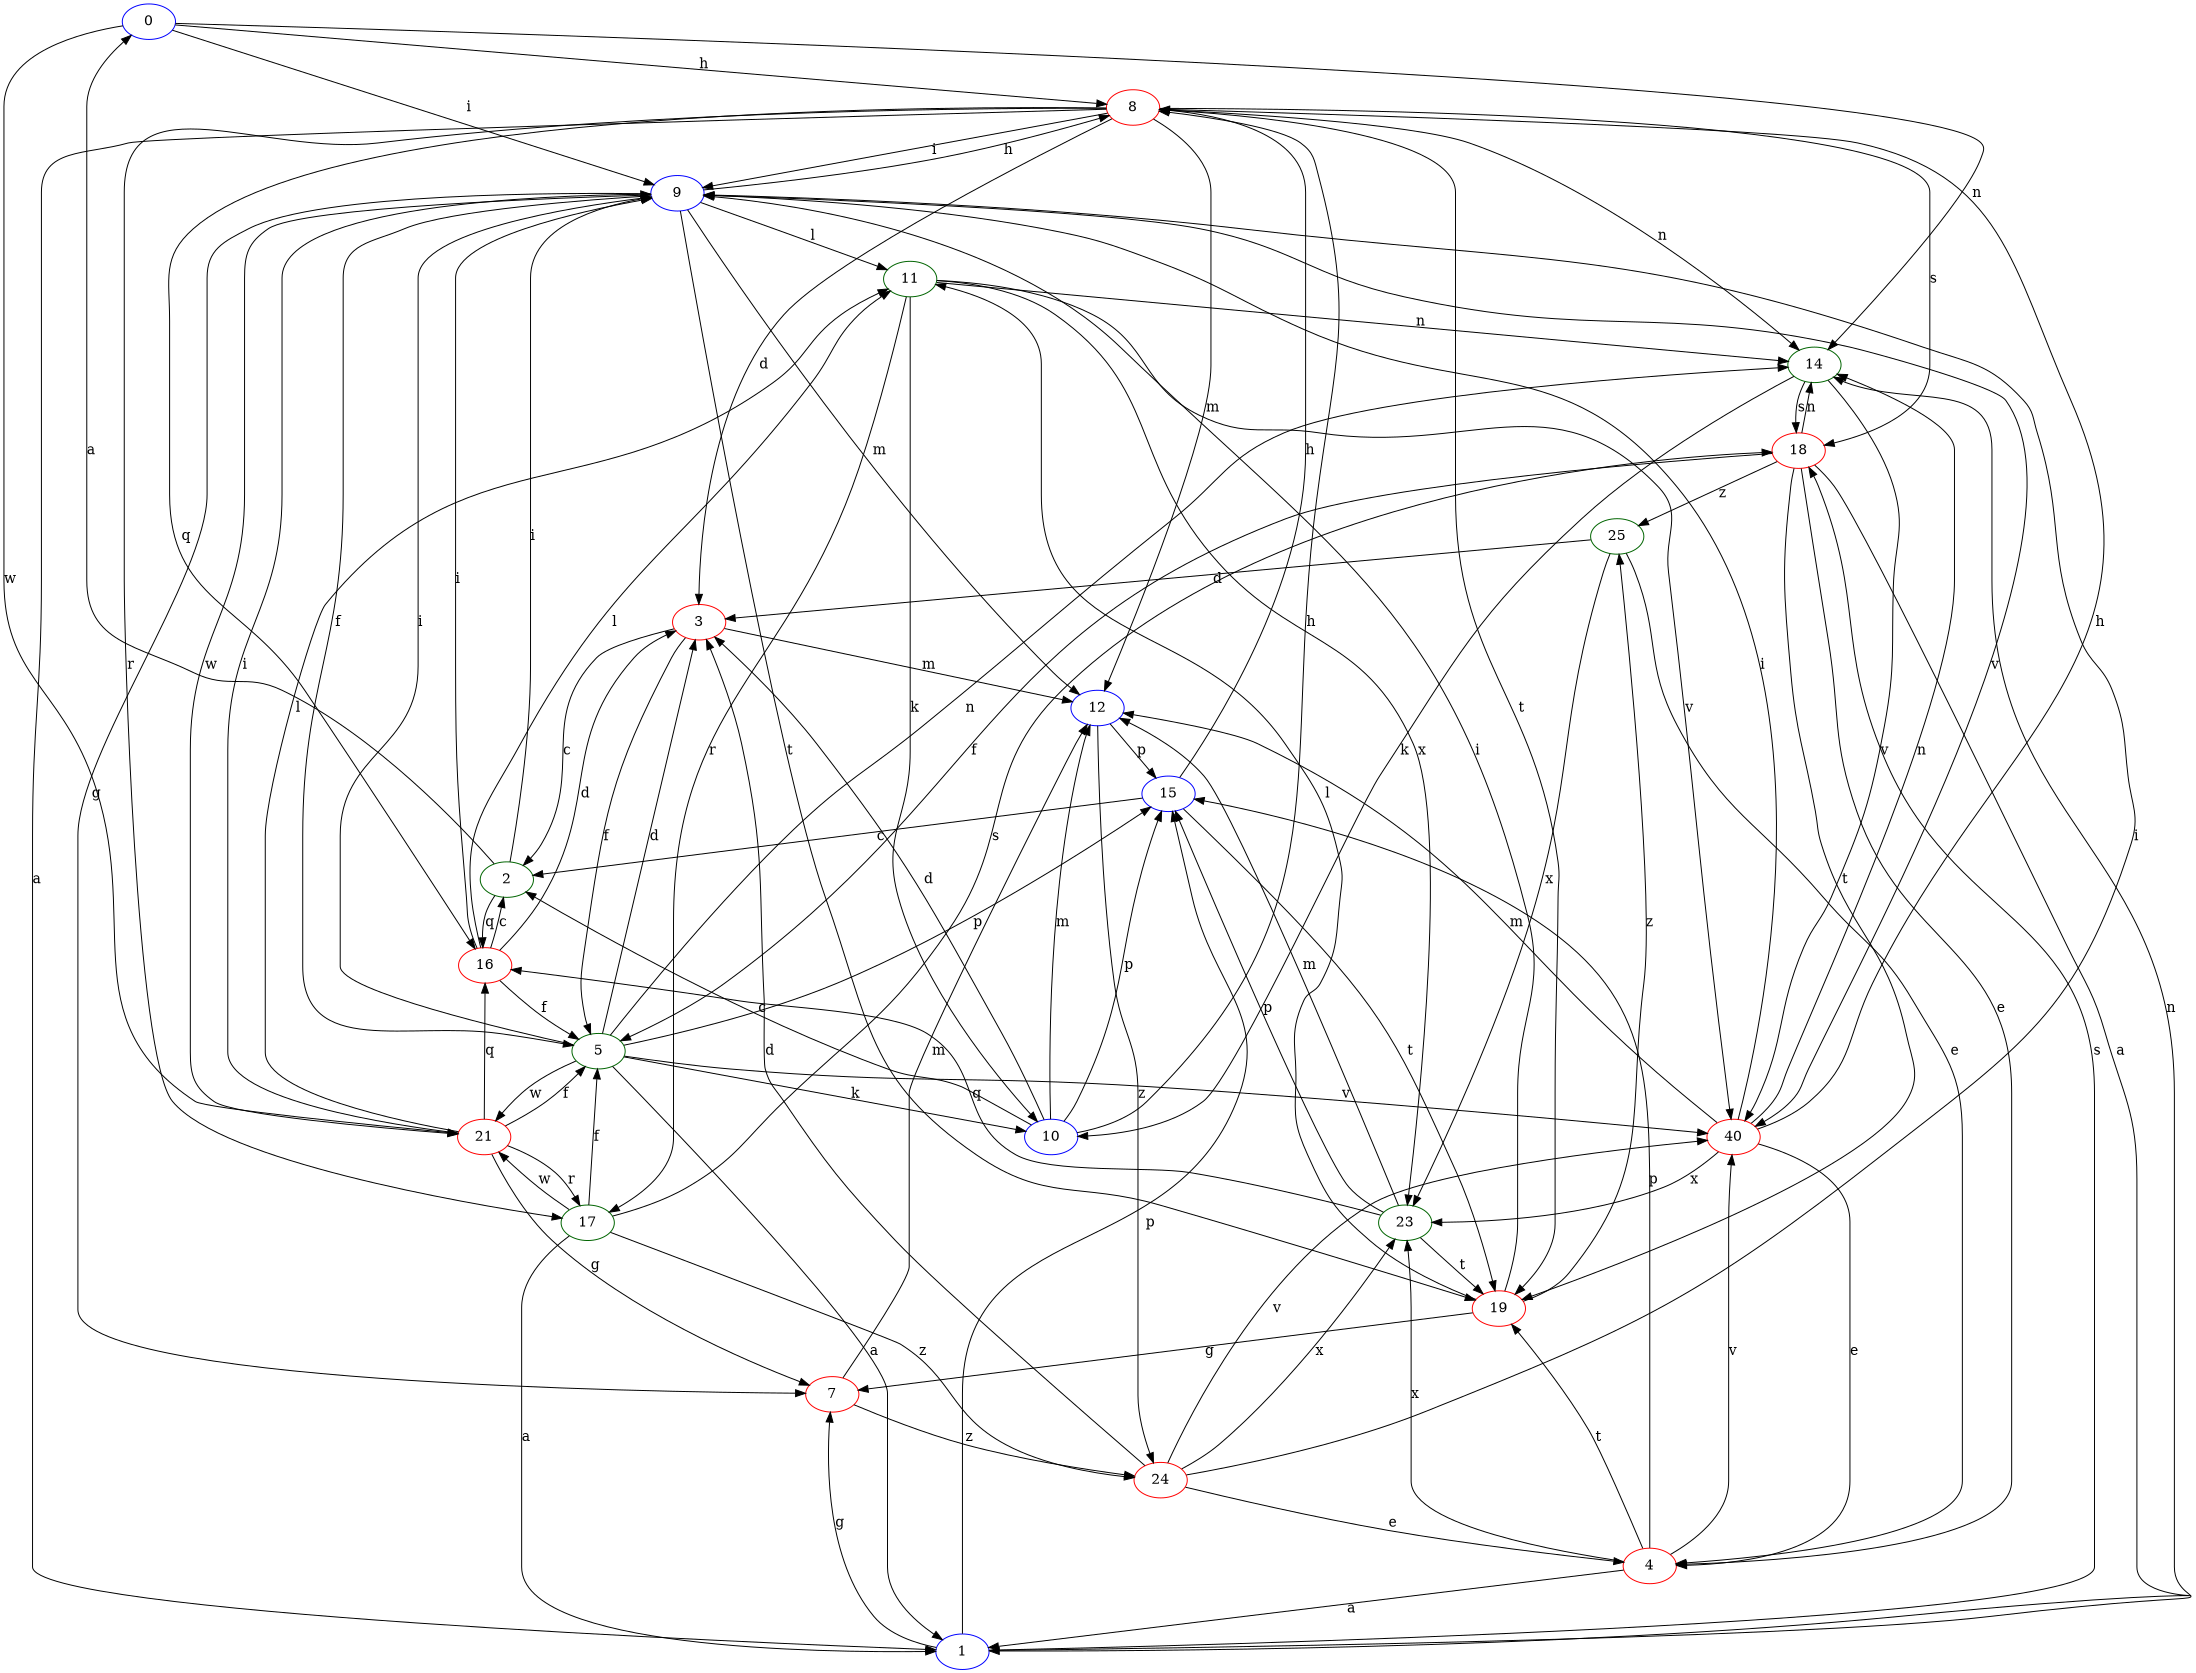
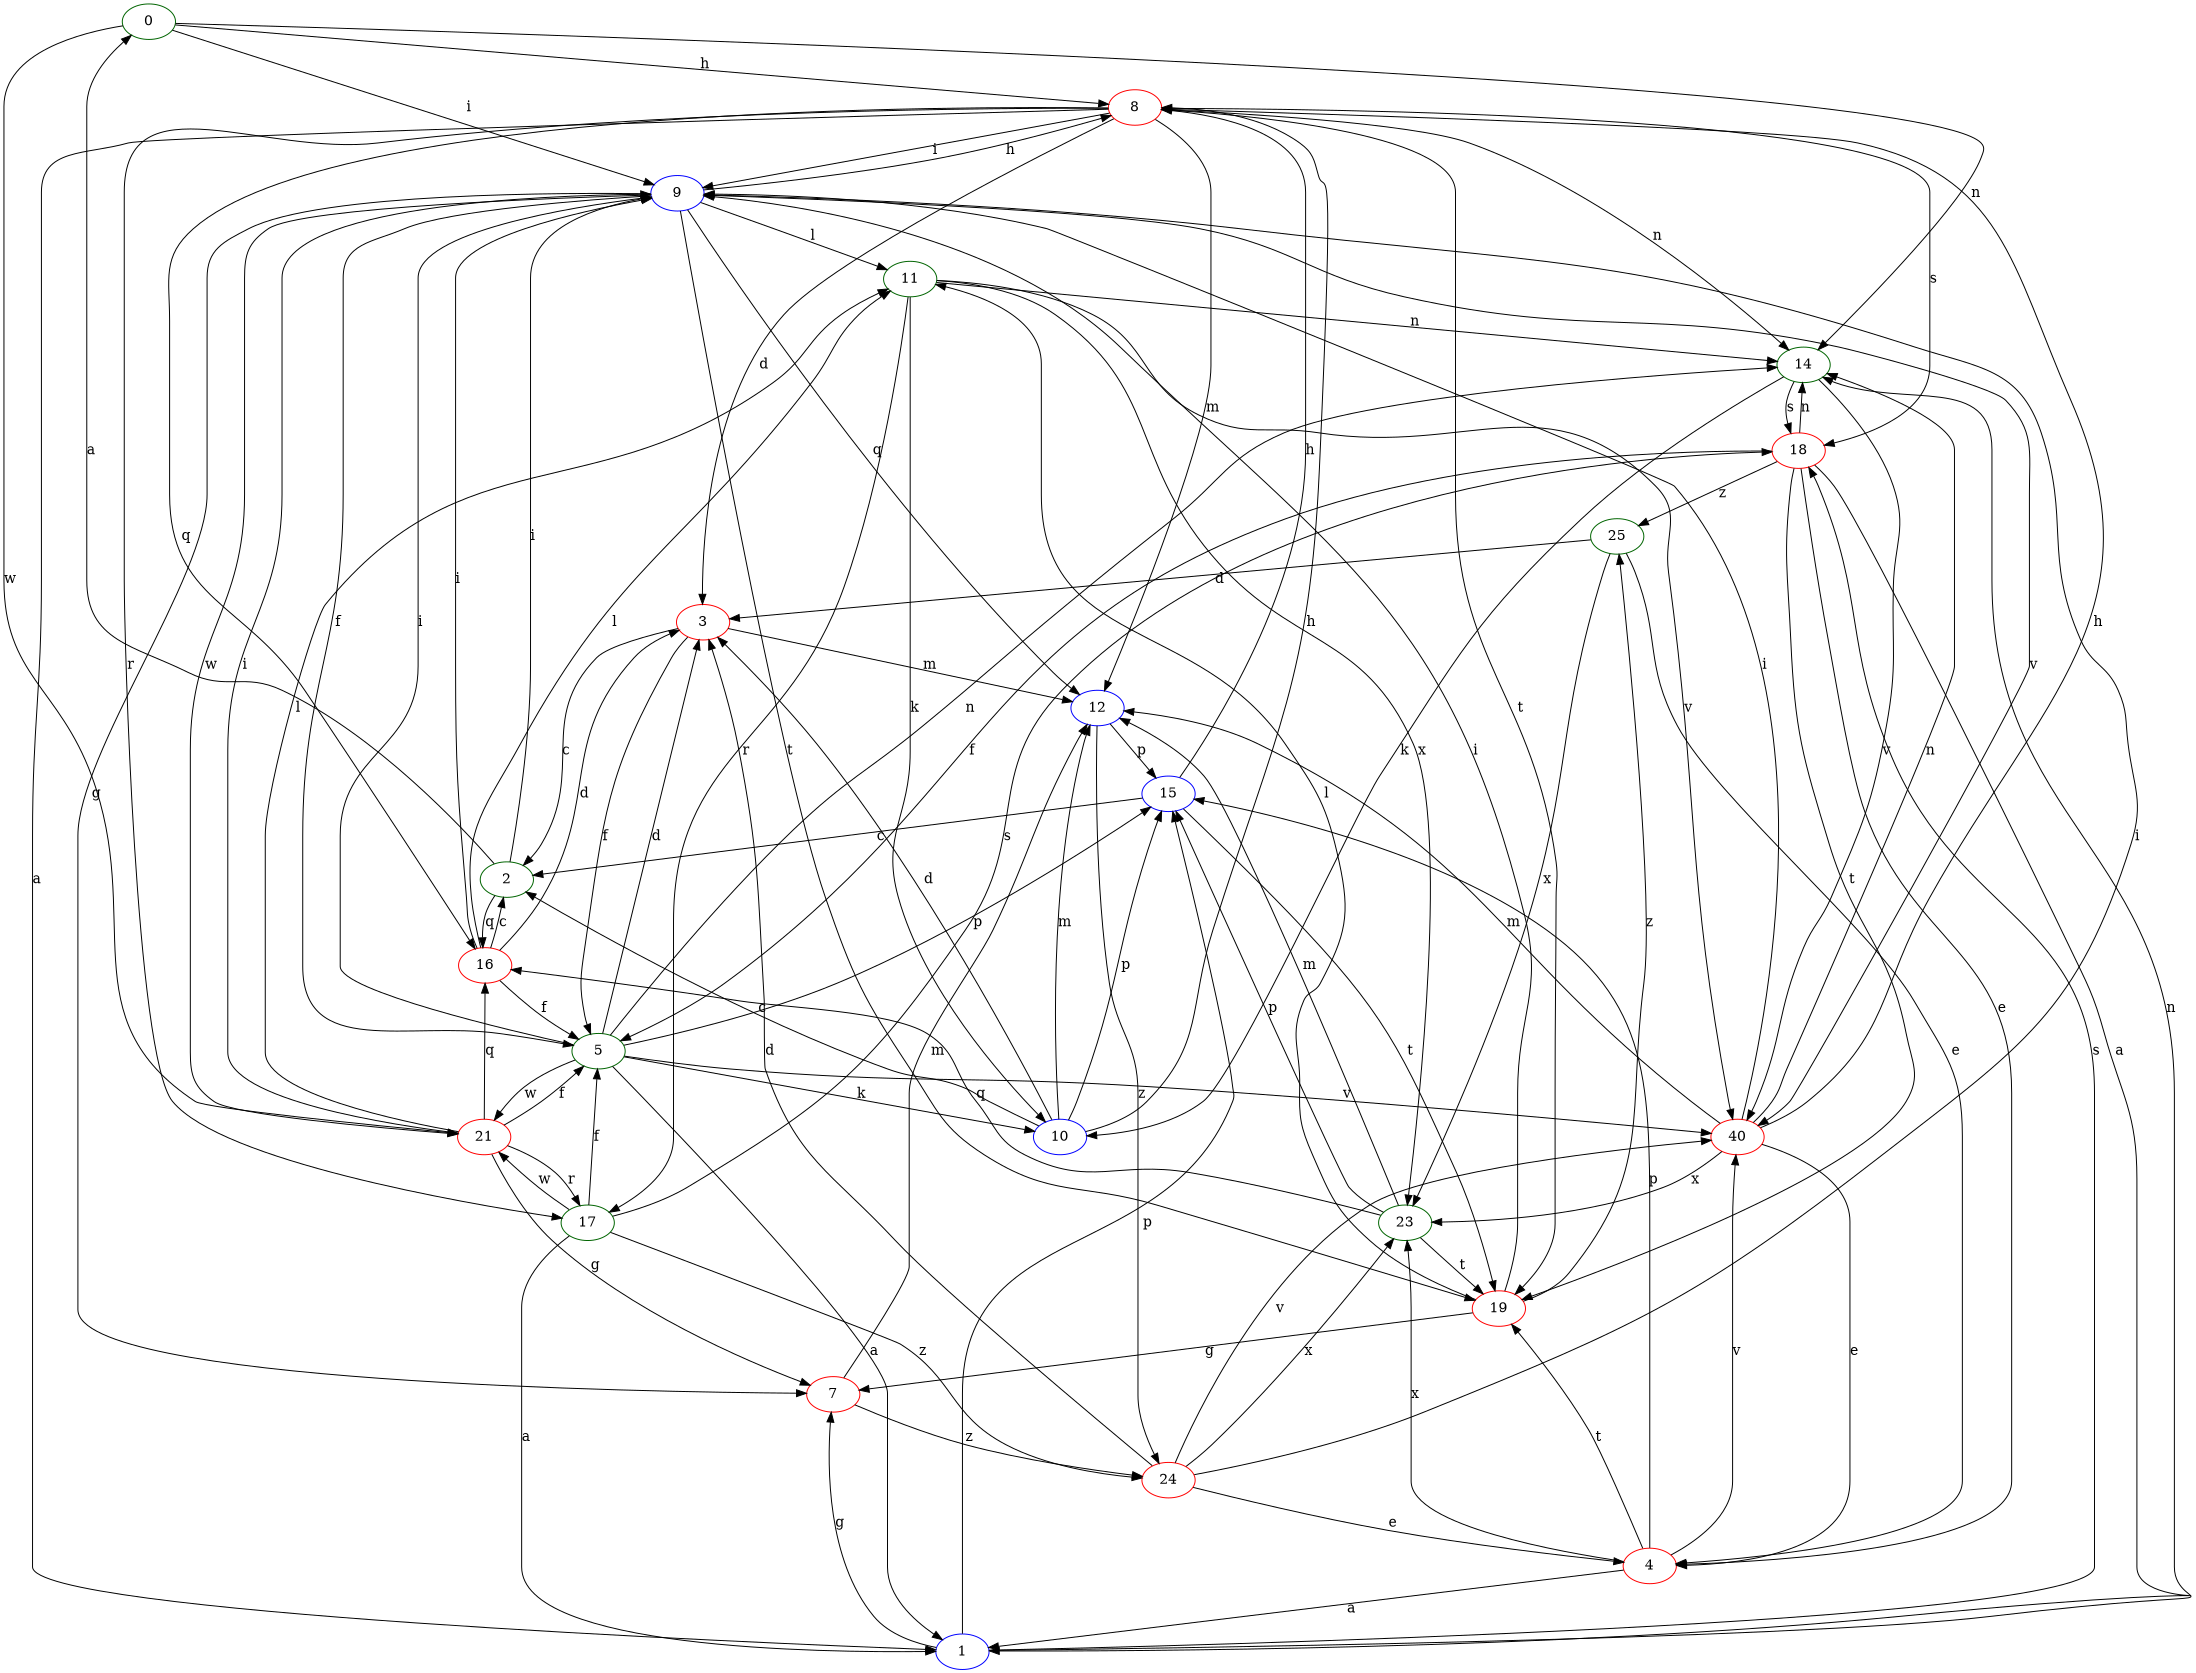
(149, 22) -> (149, 22)
(880, 451) -> (878, 451)
